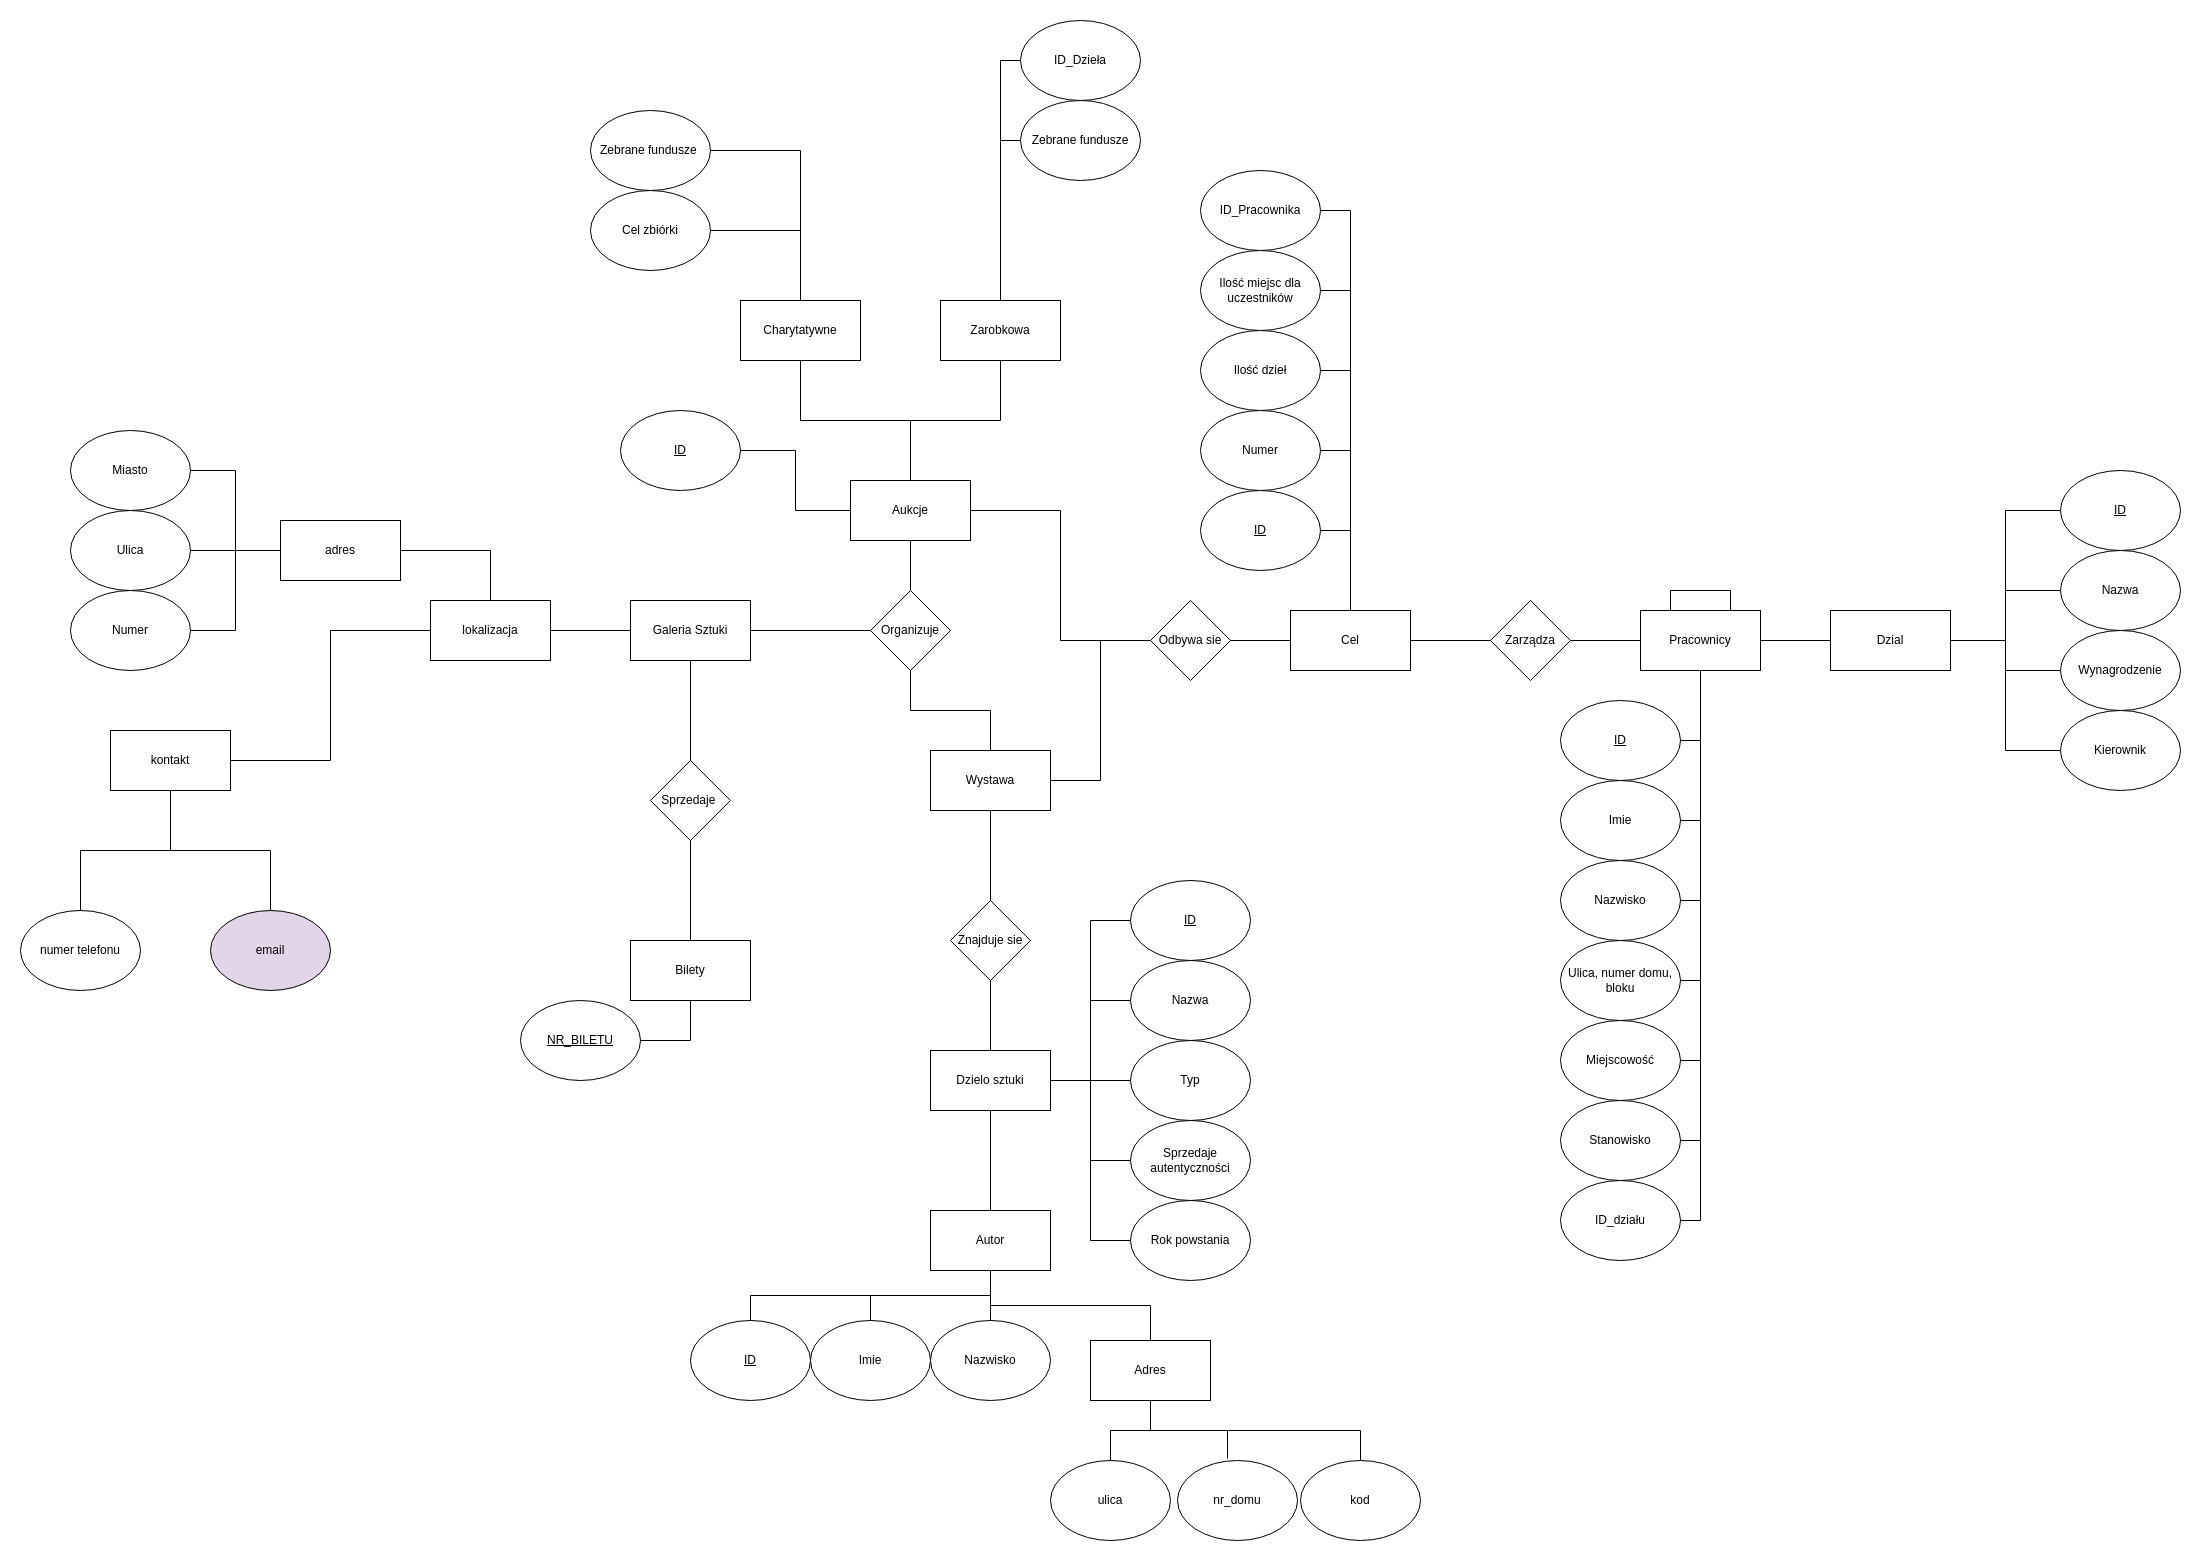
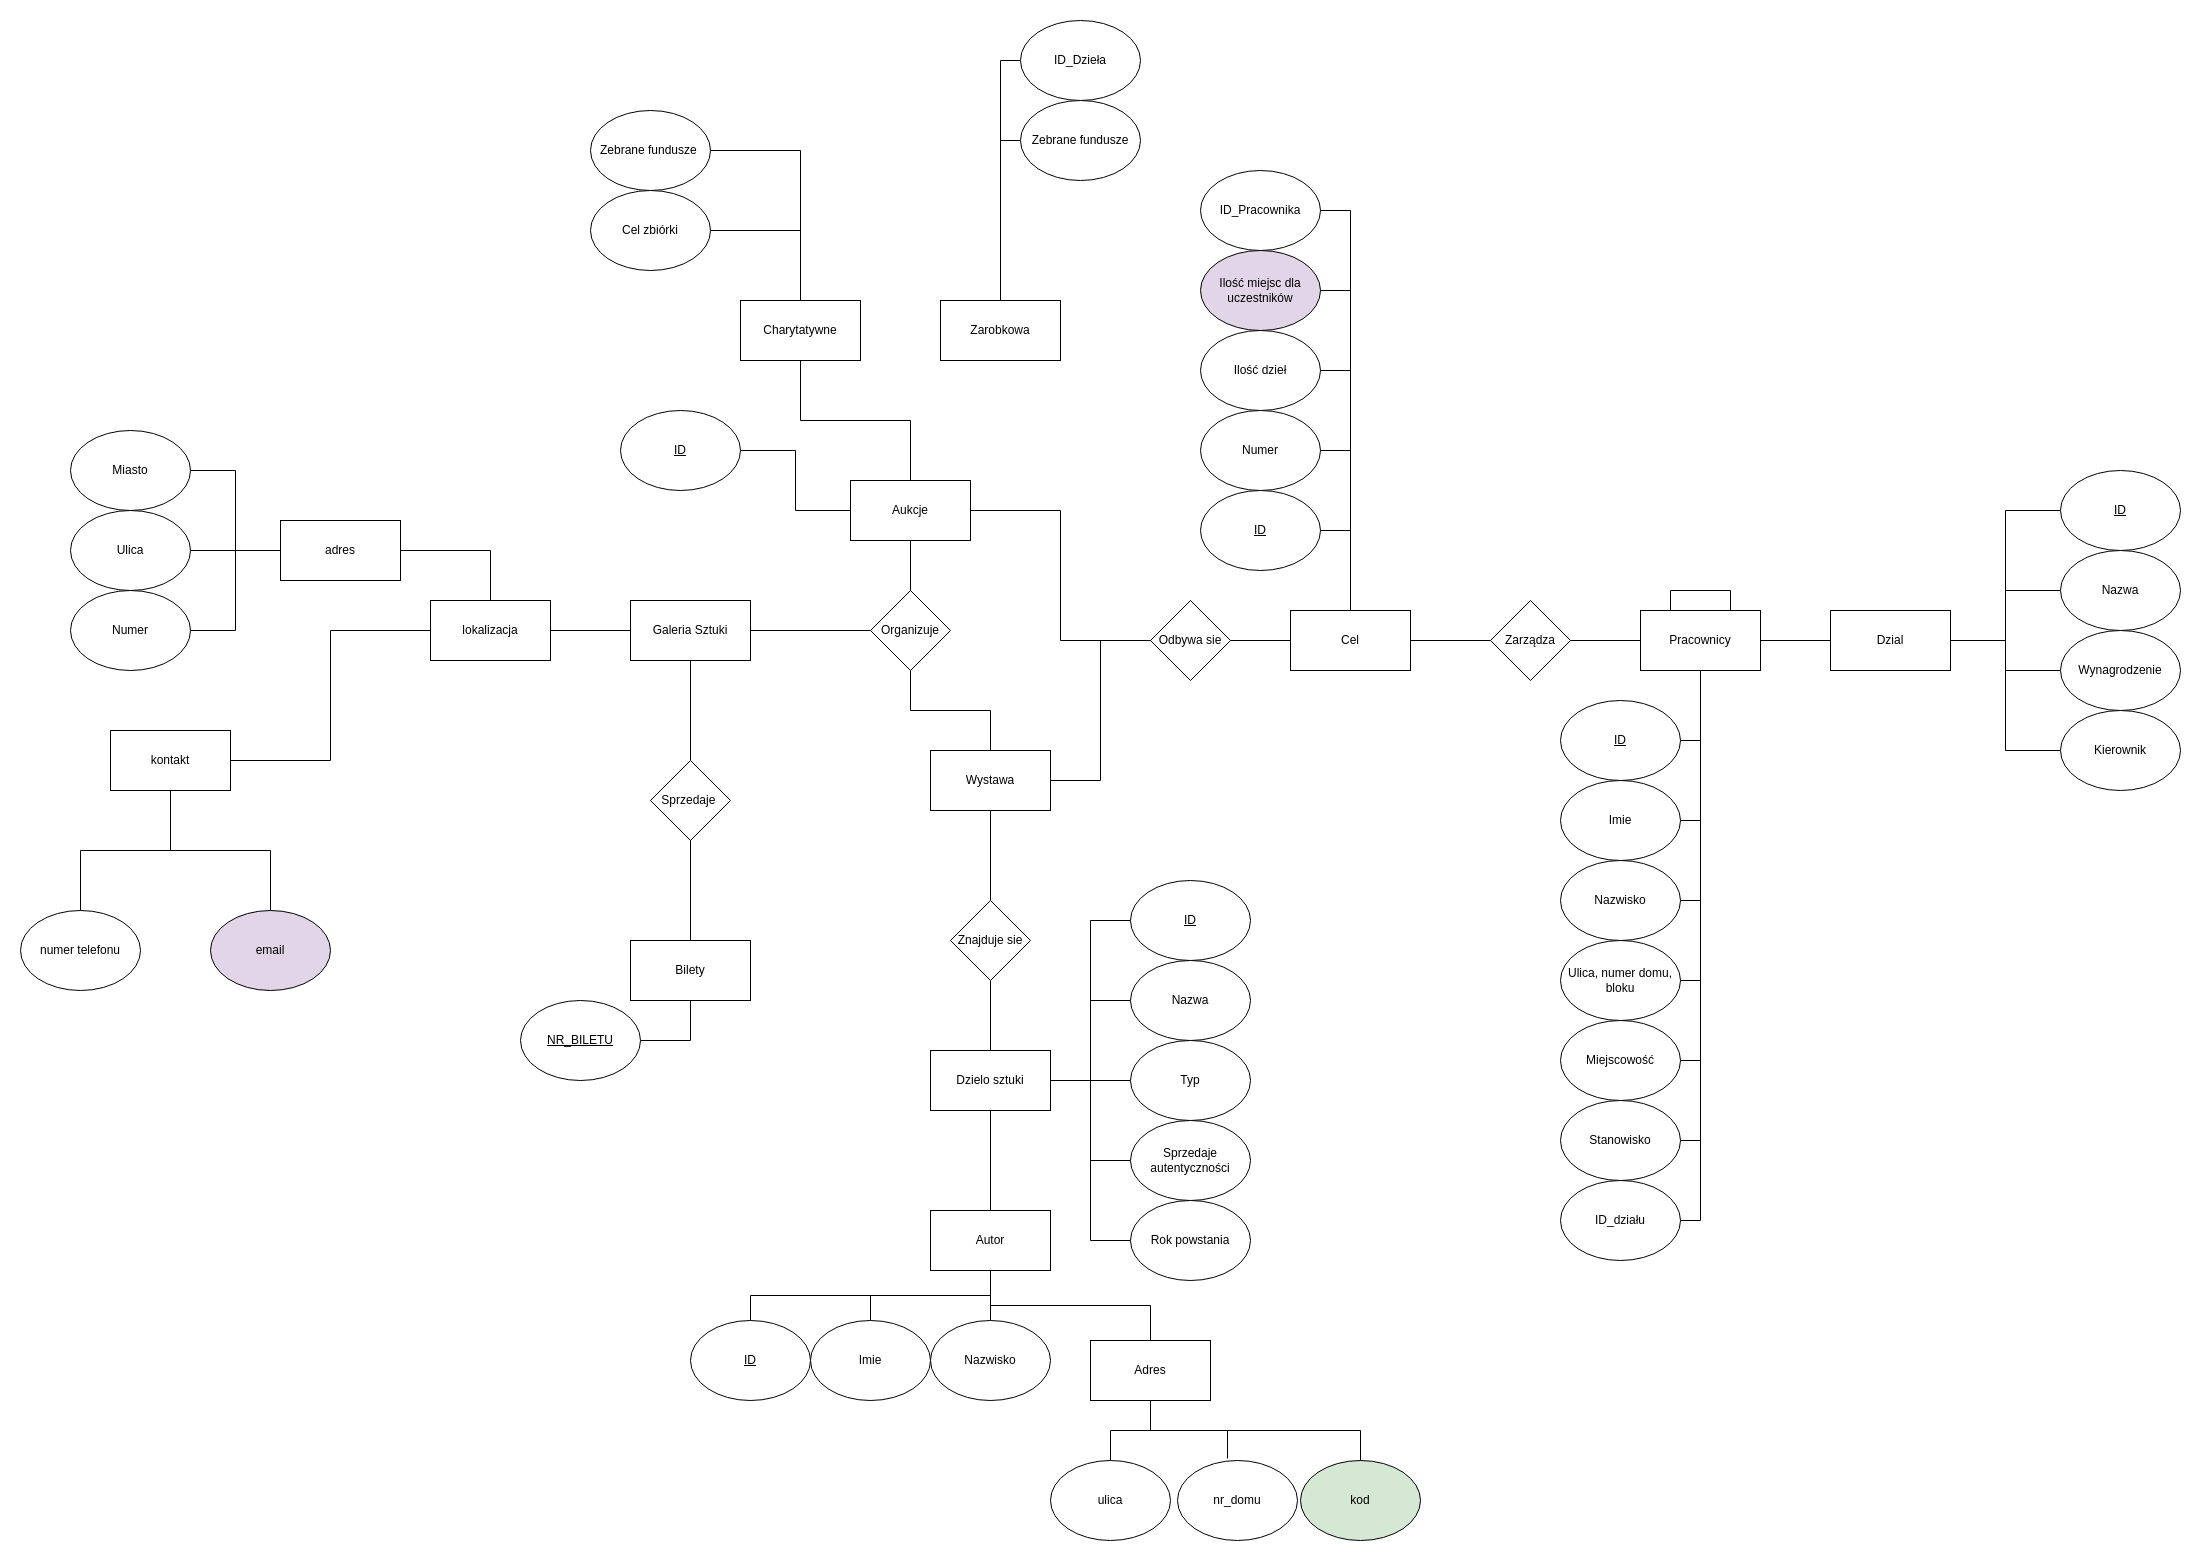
(1261, 291) -> (1261, 291)
(987, 421) -> none
(1361, 1501) -> (1361, 1501)
